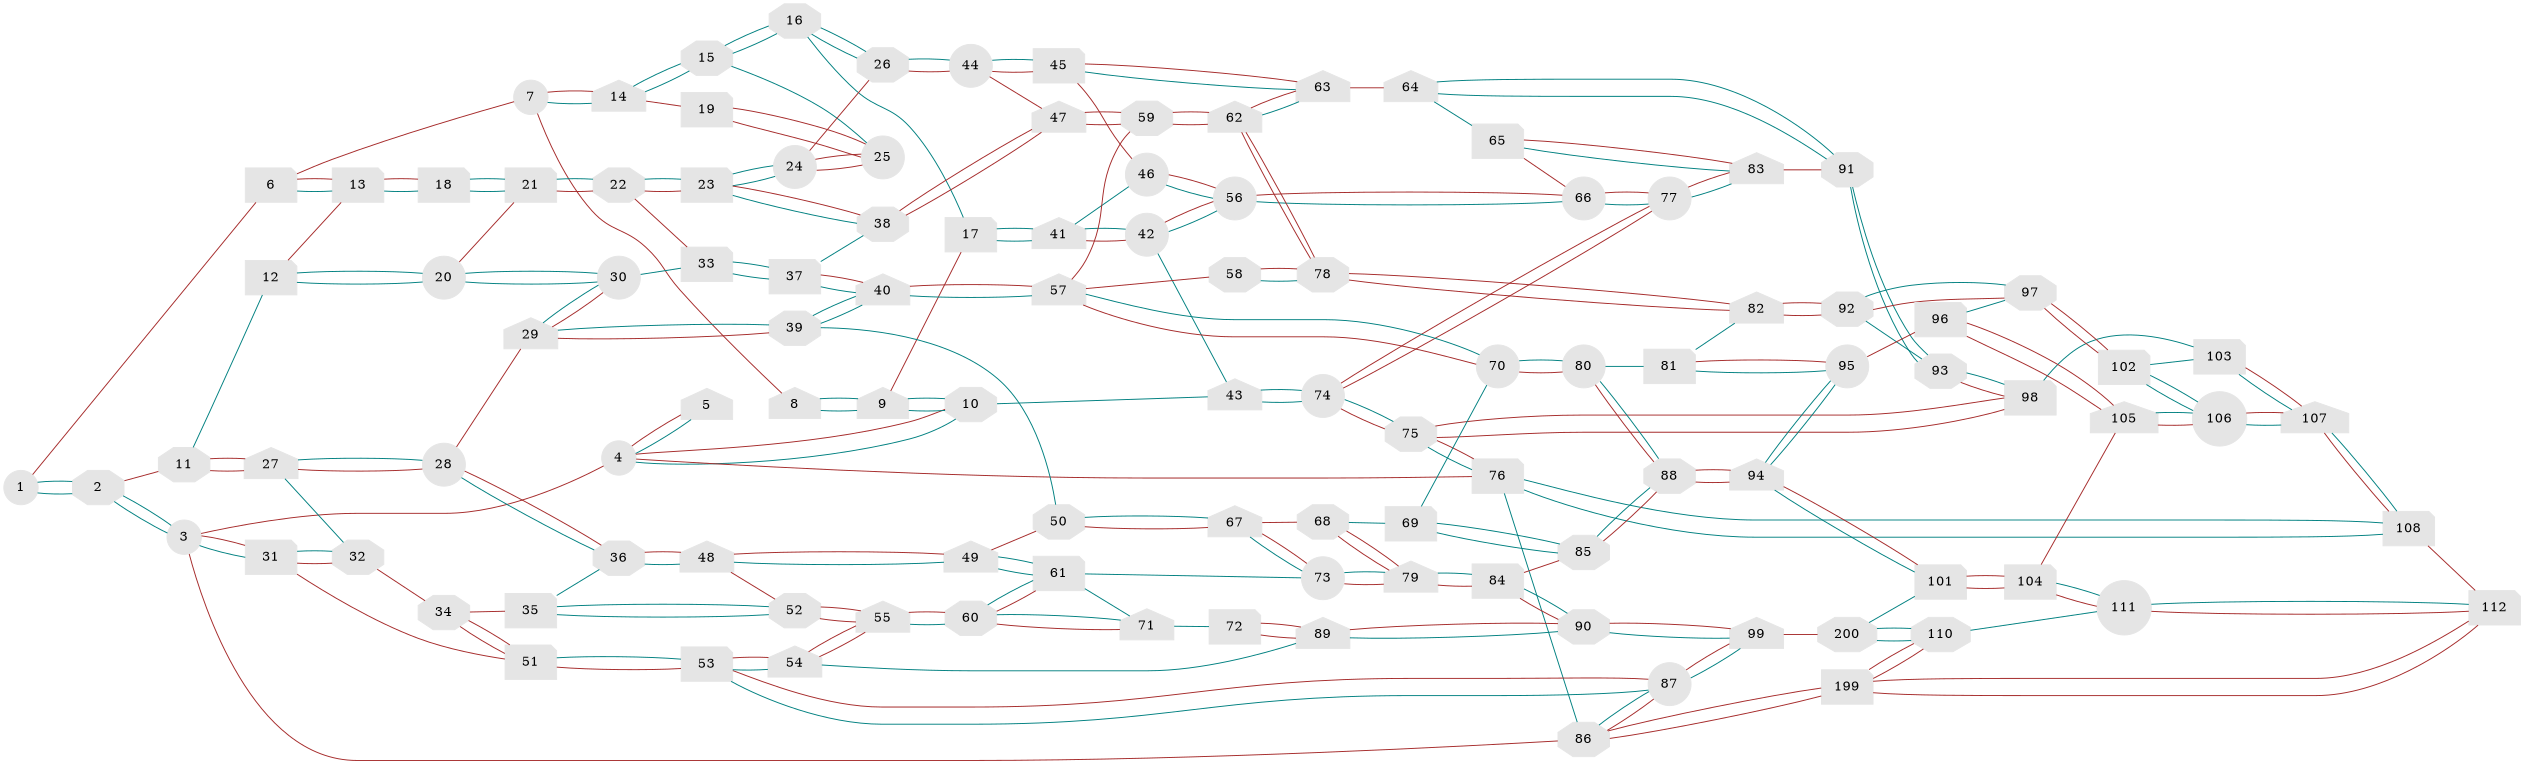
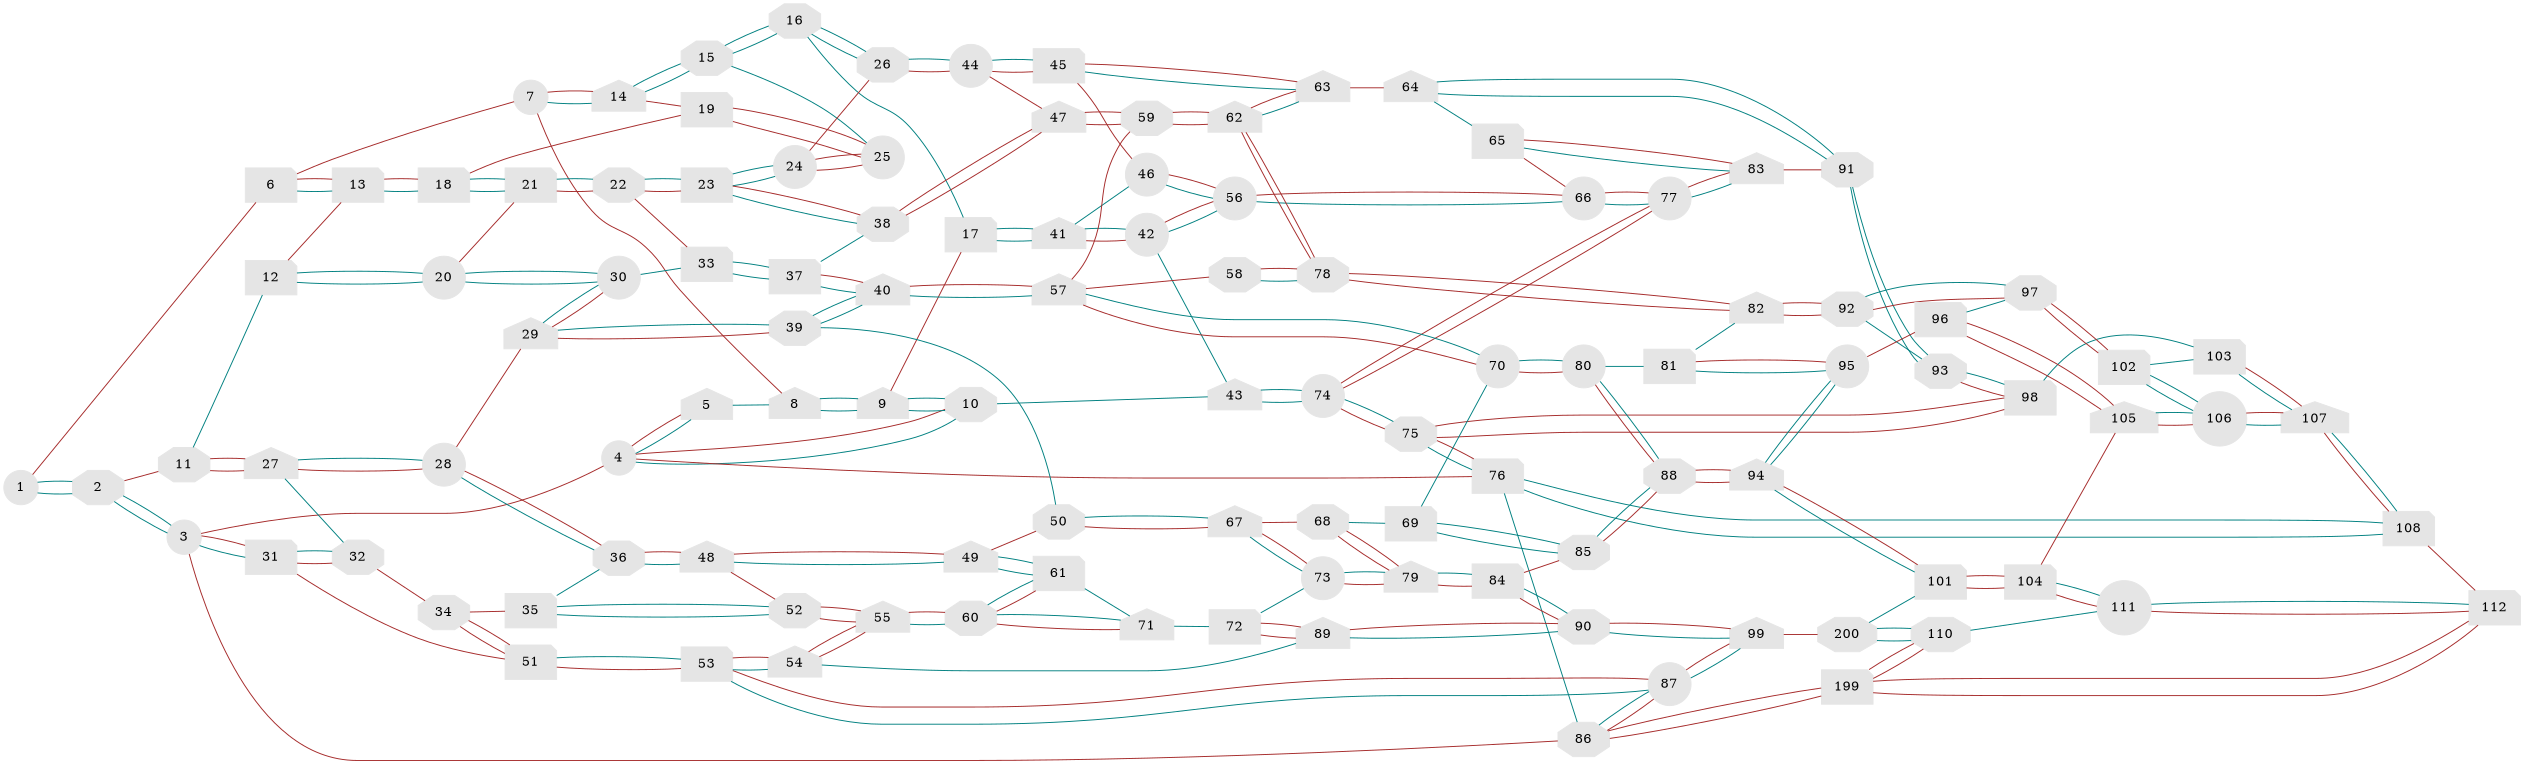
none -> (574, 140)
none -> (751, 405)
(1193, 576) -> (1282, 601)
